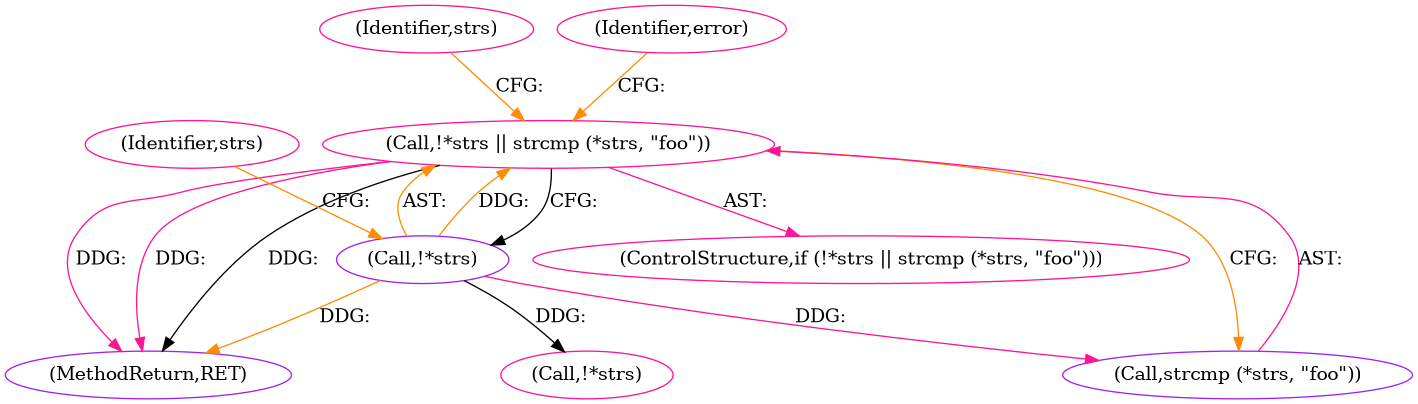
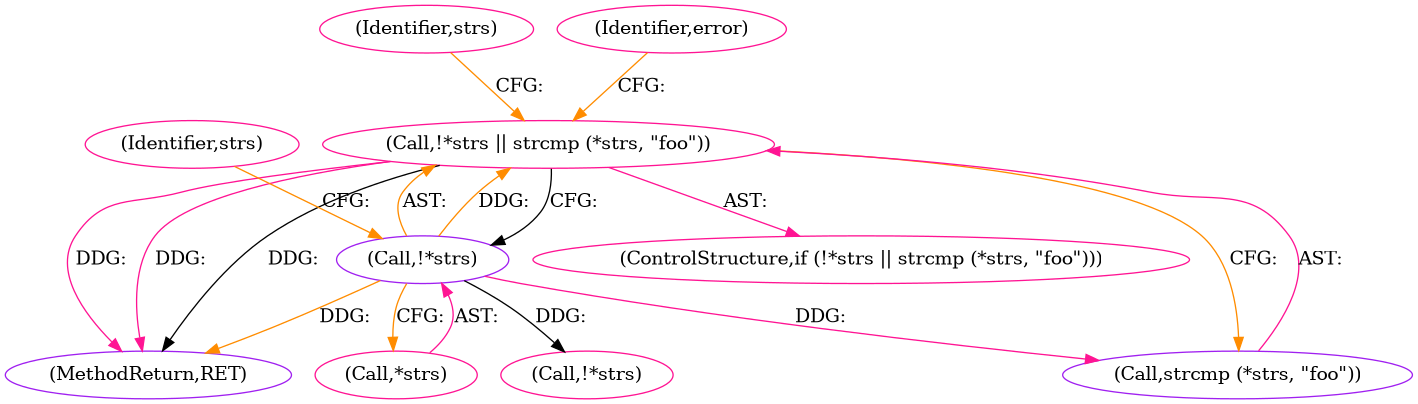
none -> (396, 375)
